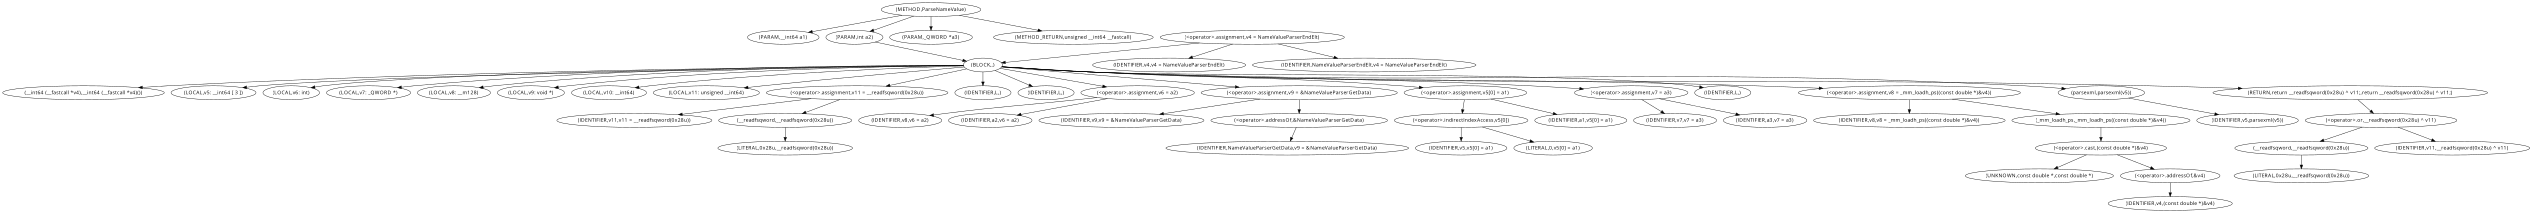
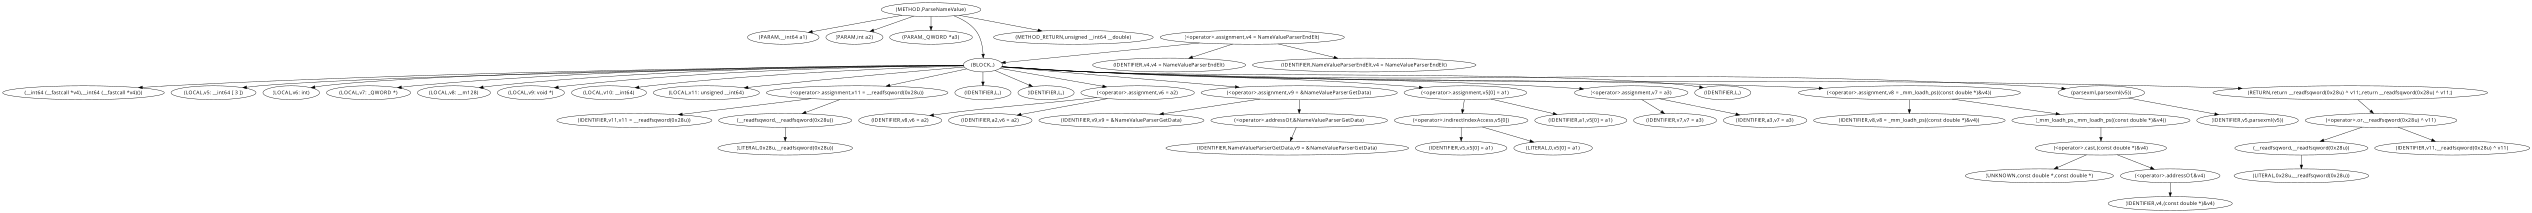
(1073, 37) -> (1073, 37)
(919, 51) -> (975, 30)
